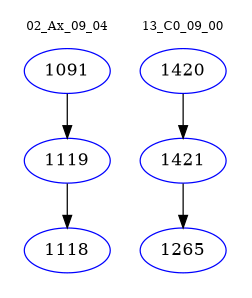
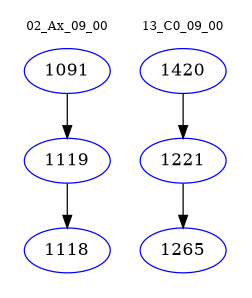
(67, 27) -> (67, 27)
(183, 161) -> (183, 161)
